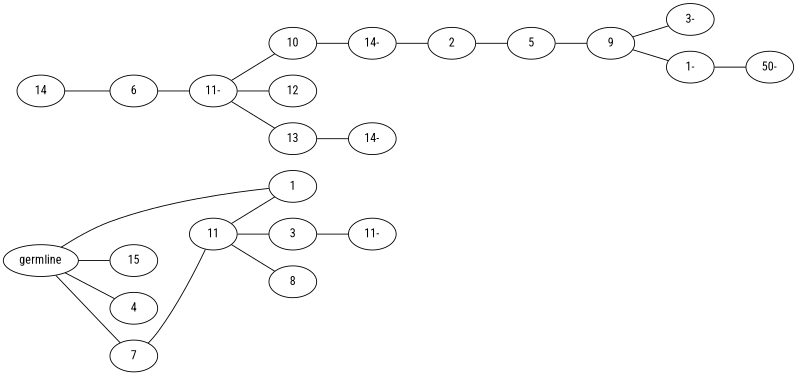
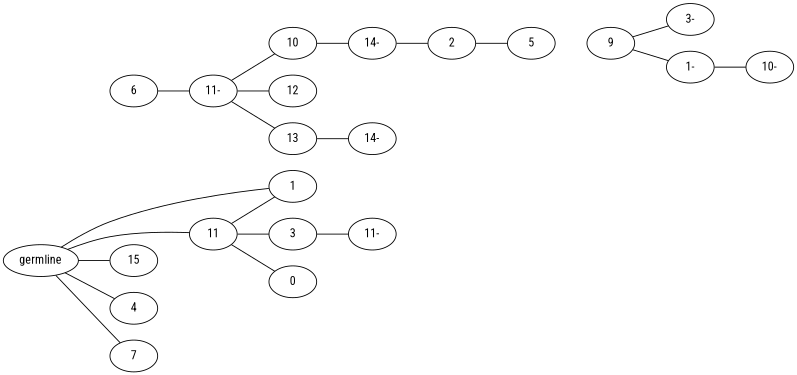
(571, 43) -> none
(770, 67) -> (770, 67)
(41, 91) -> none
(293, 282) -> (293, 282)
(180, 298) -> (128, 234)
